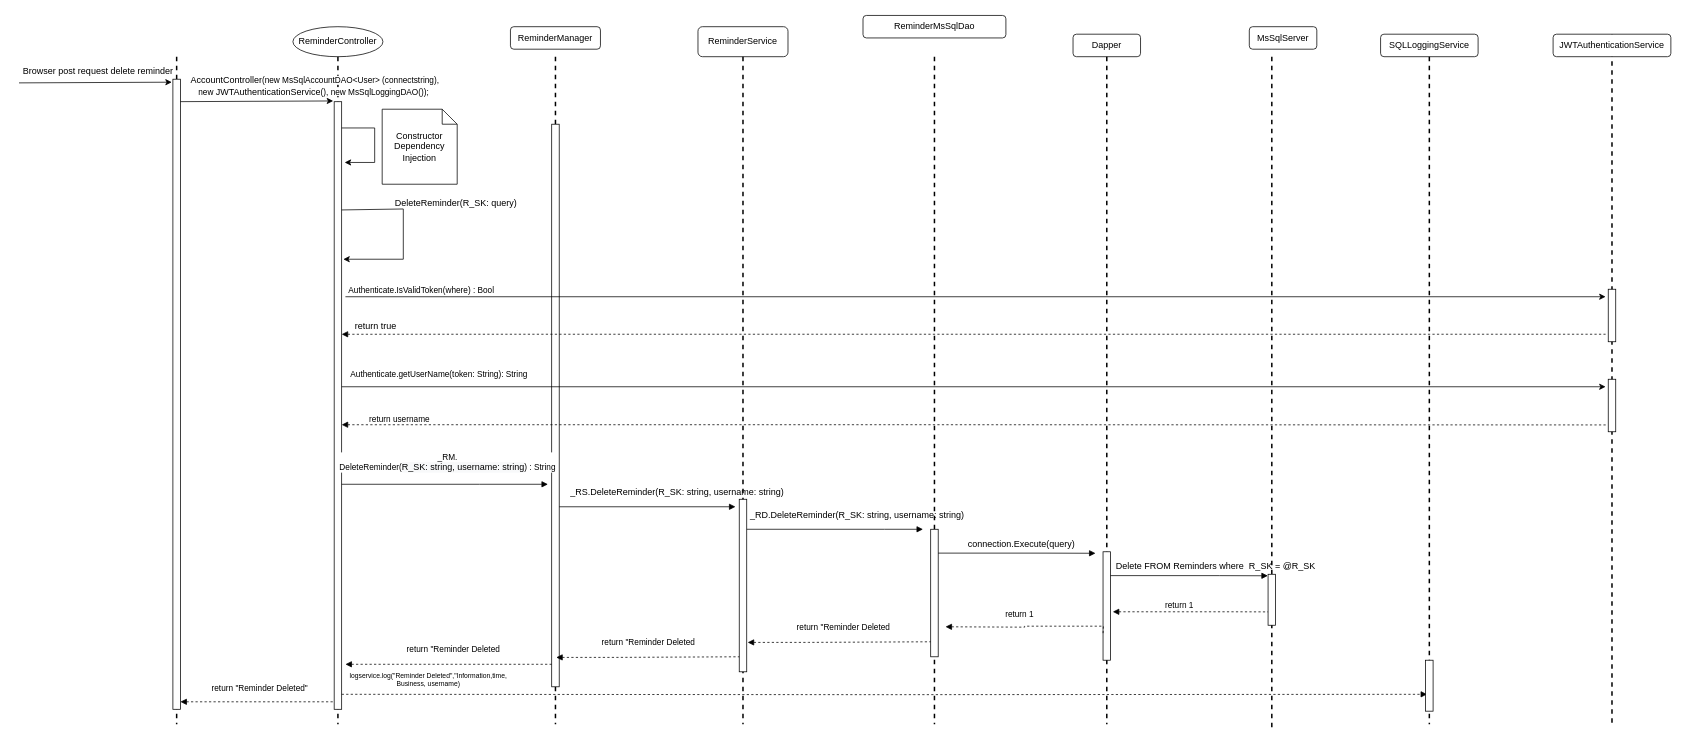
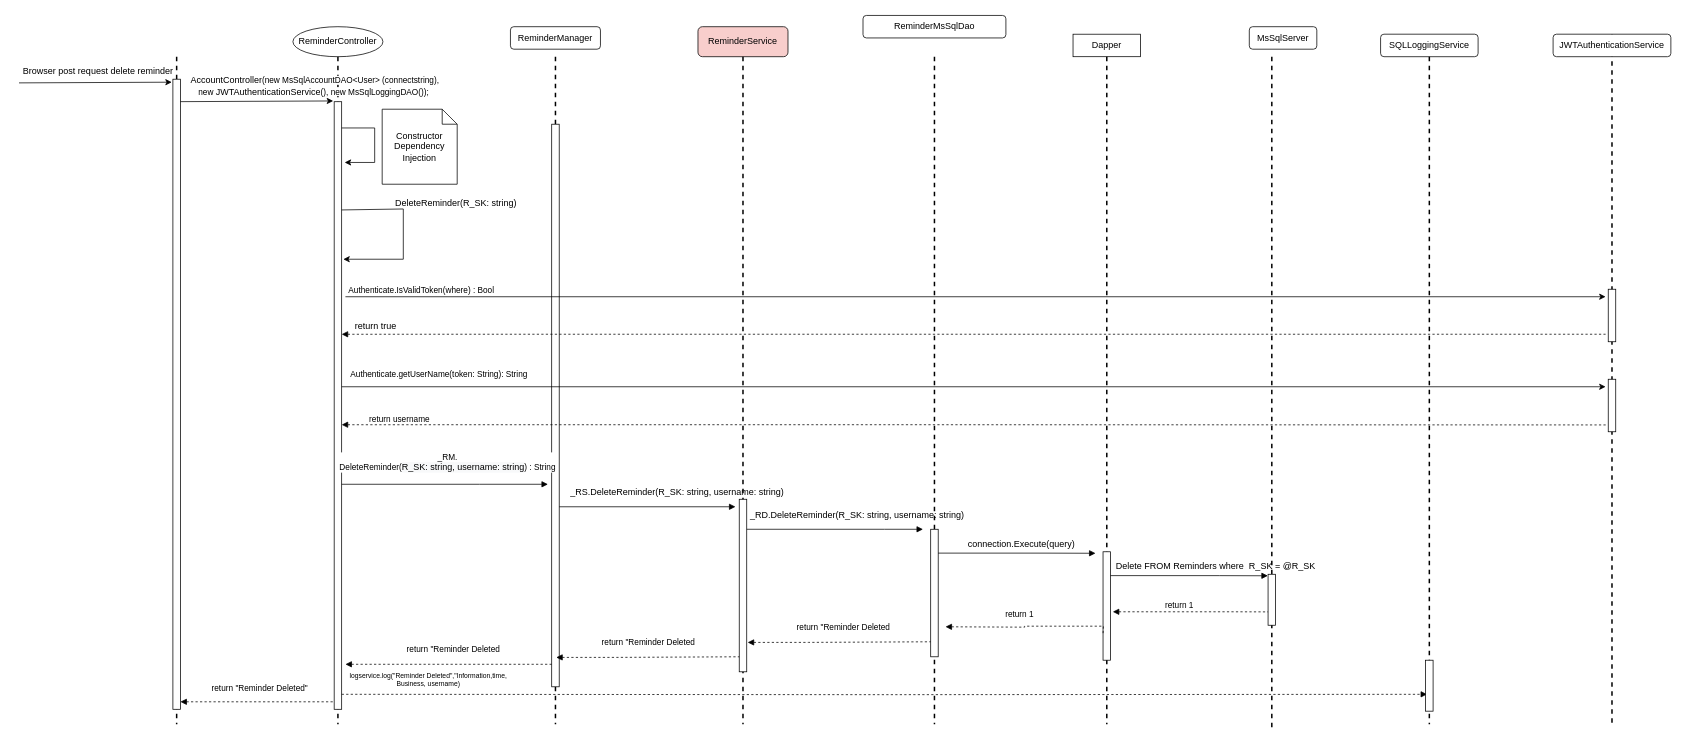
(743, 42) -> (743, 42)
(1107, 45) -> (1107, 45)
(456, 203) -> (456, 203)
